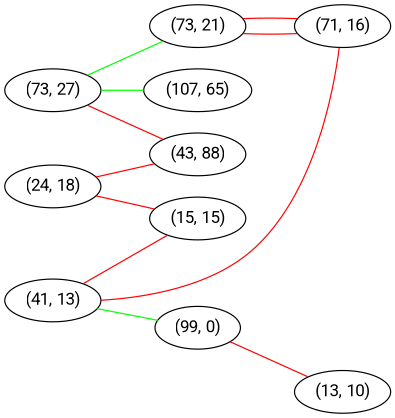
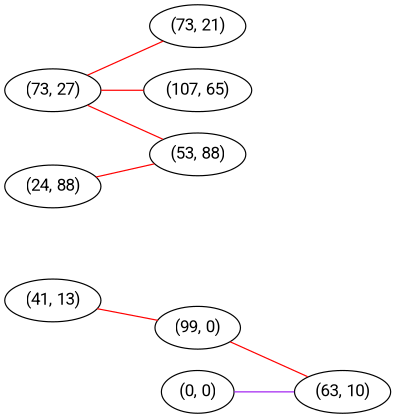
(343, 26) -> none
(125, 58) -> (125, 58)
(122, 90) -> (122, 90)
(198, 154) -> (198, 154)
(53, 186) -> (53, 186)
(198, 218) -> none
(128, 315) -> (128, 315)
none -> (198, 392)
(343, 392) -> (343, 392)
